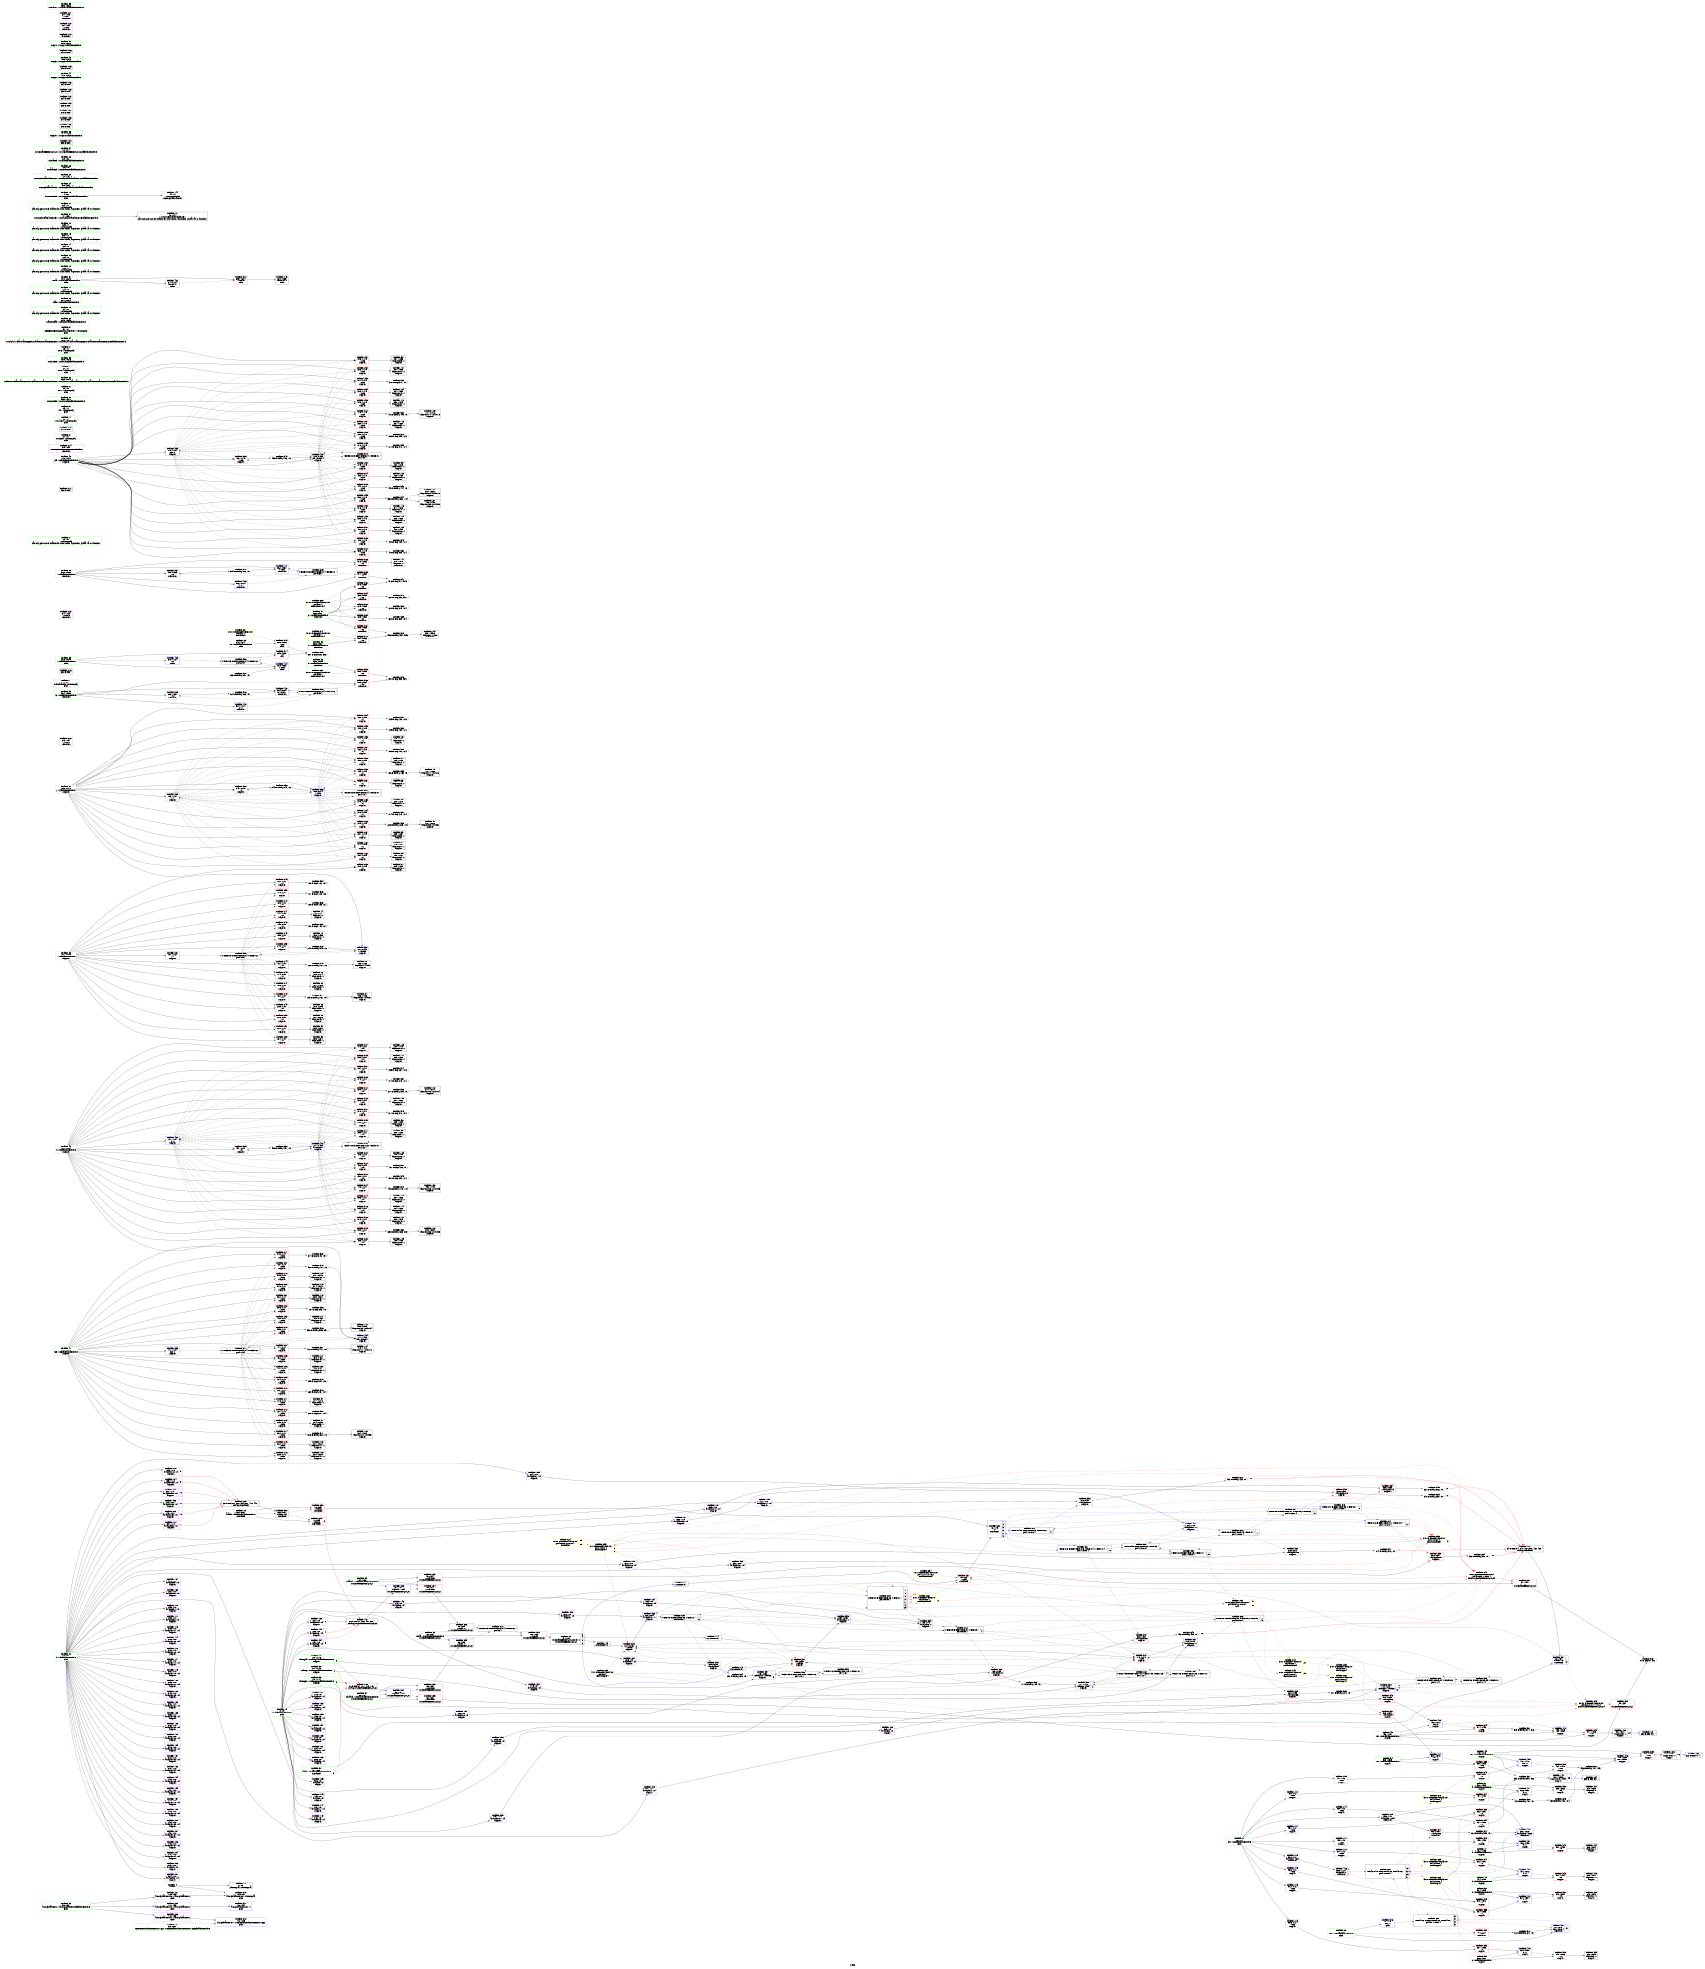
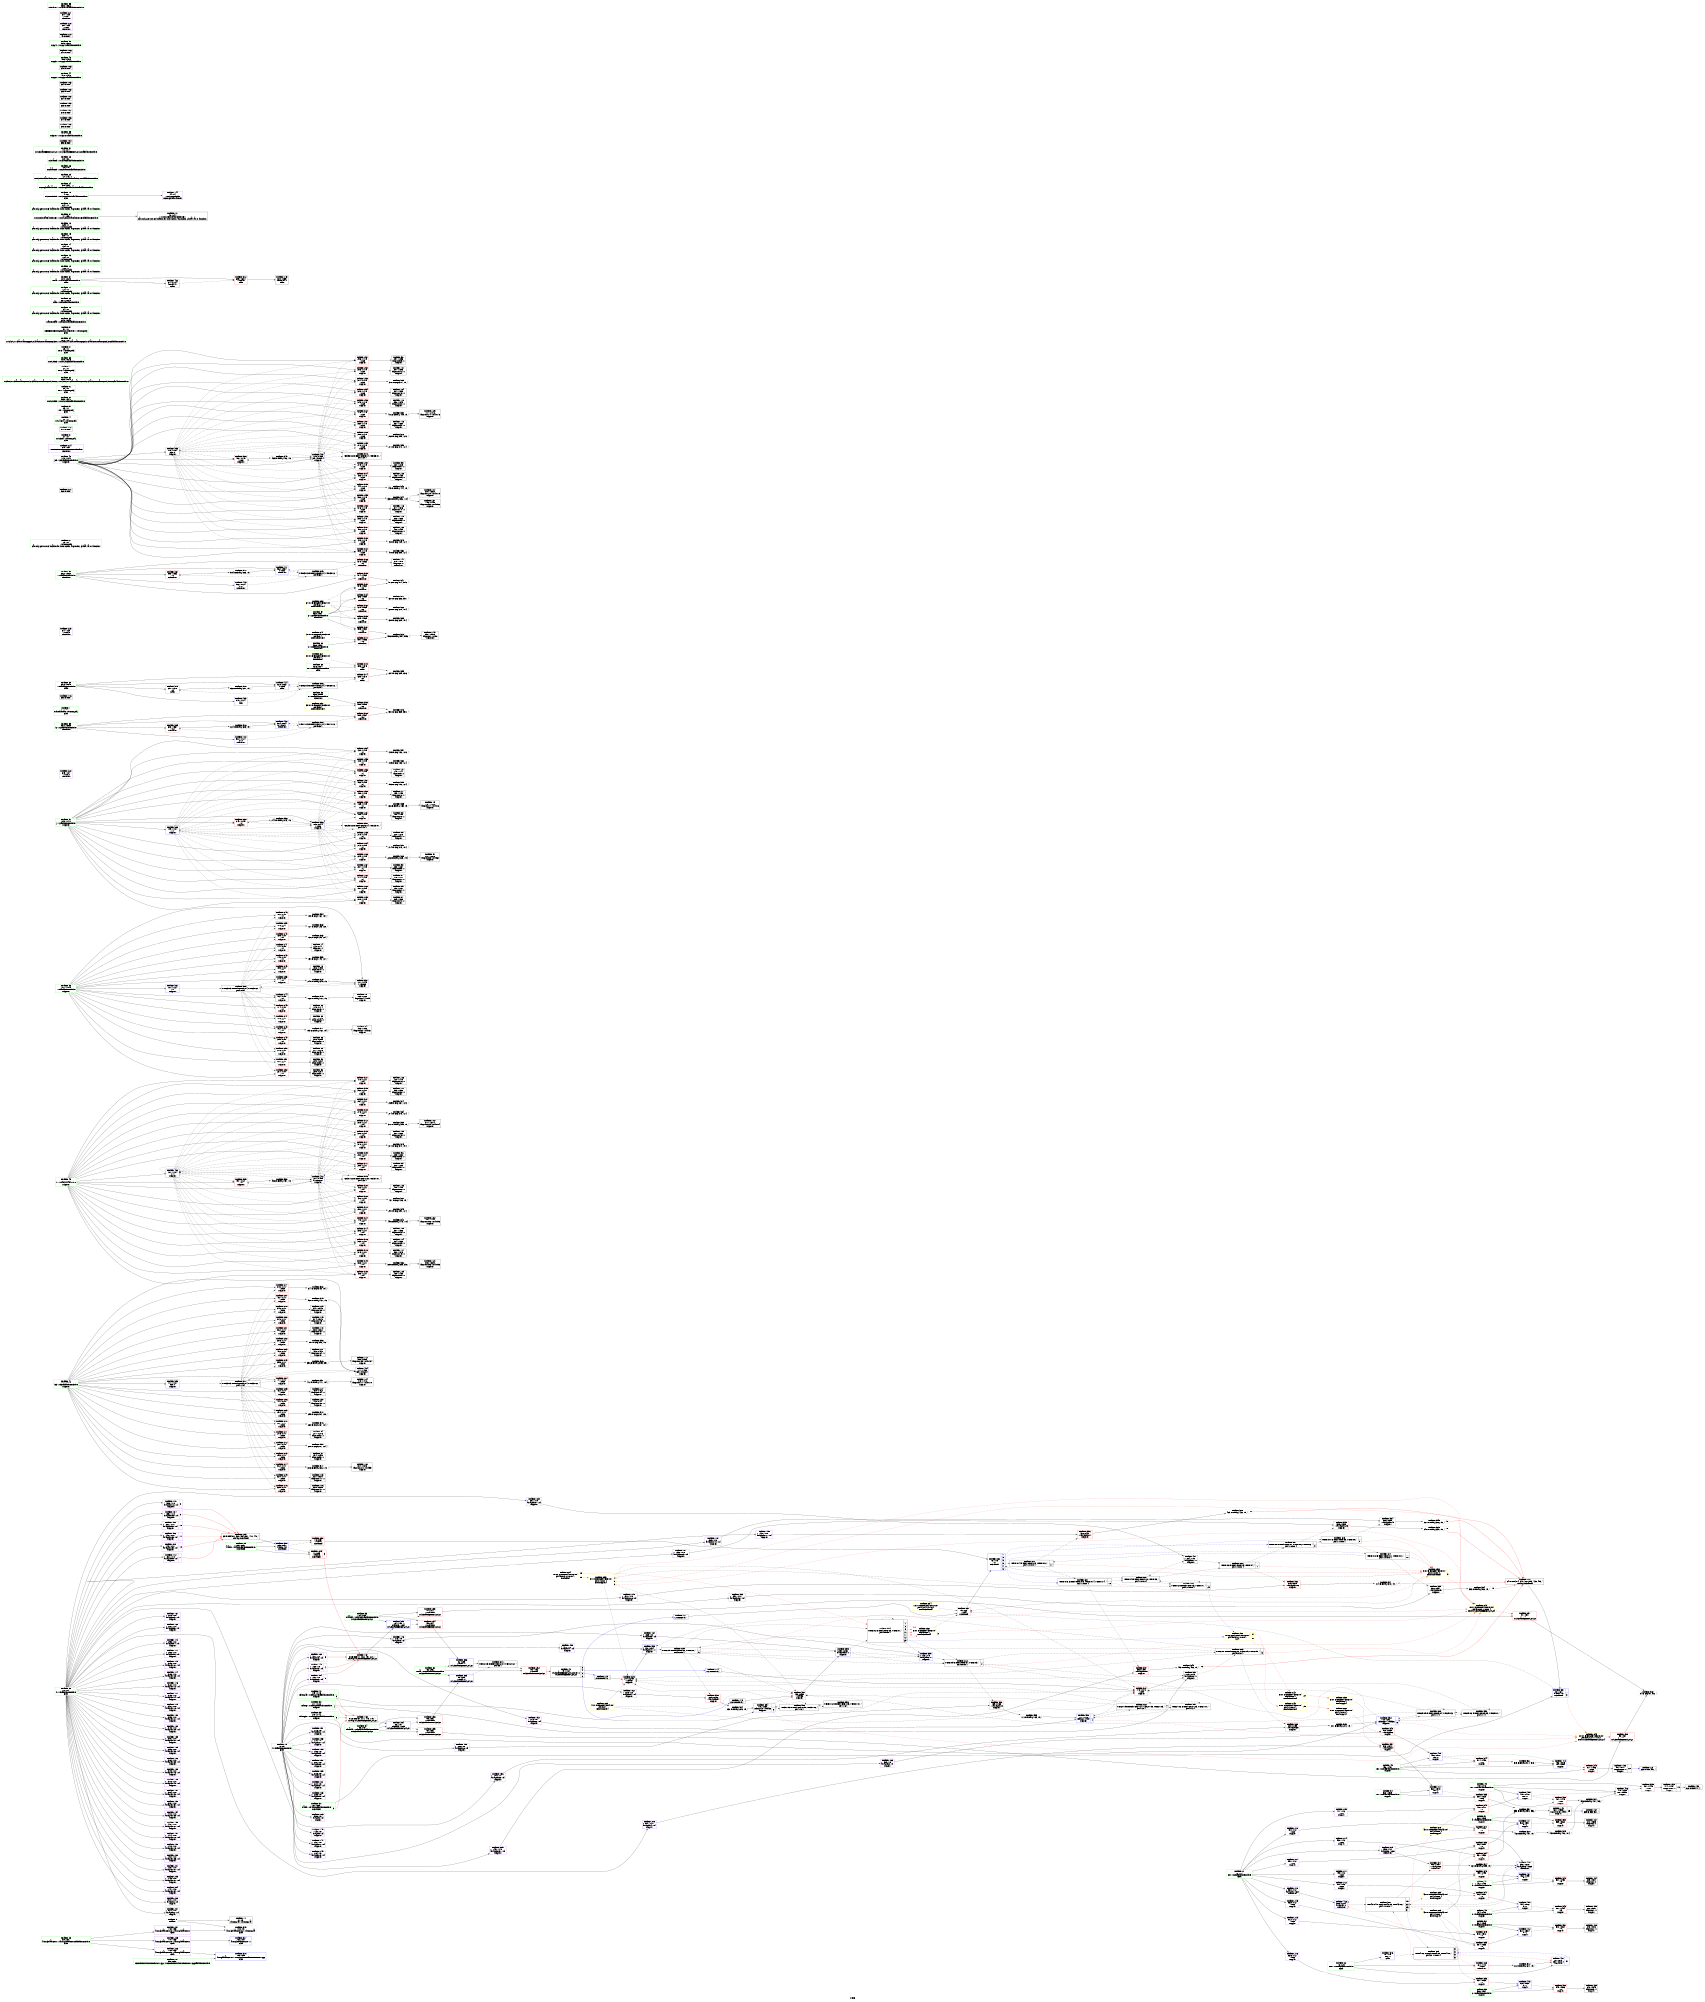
none -> (172, 689)
(282, 896) -> (282, 929)
(85, 1784) -> (85, 1818)
